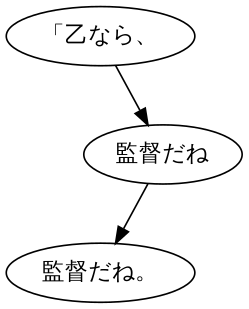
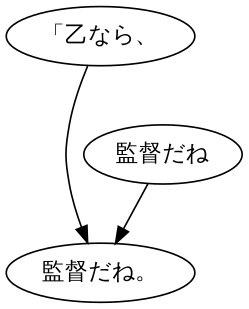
(128, 88) -> (66, 146)
